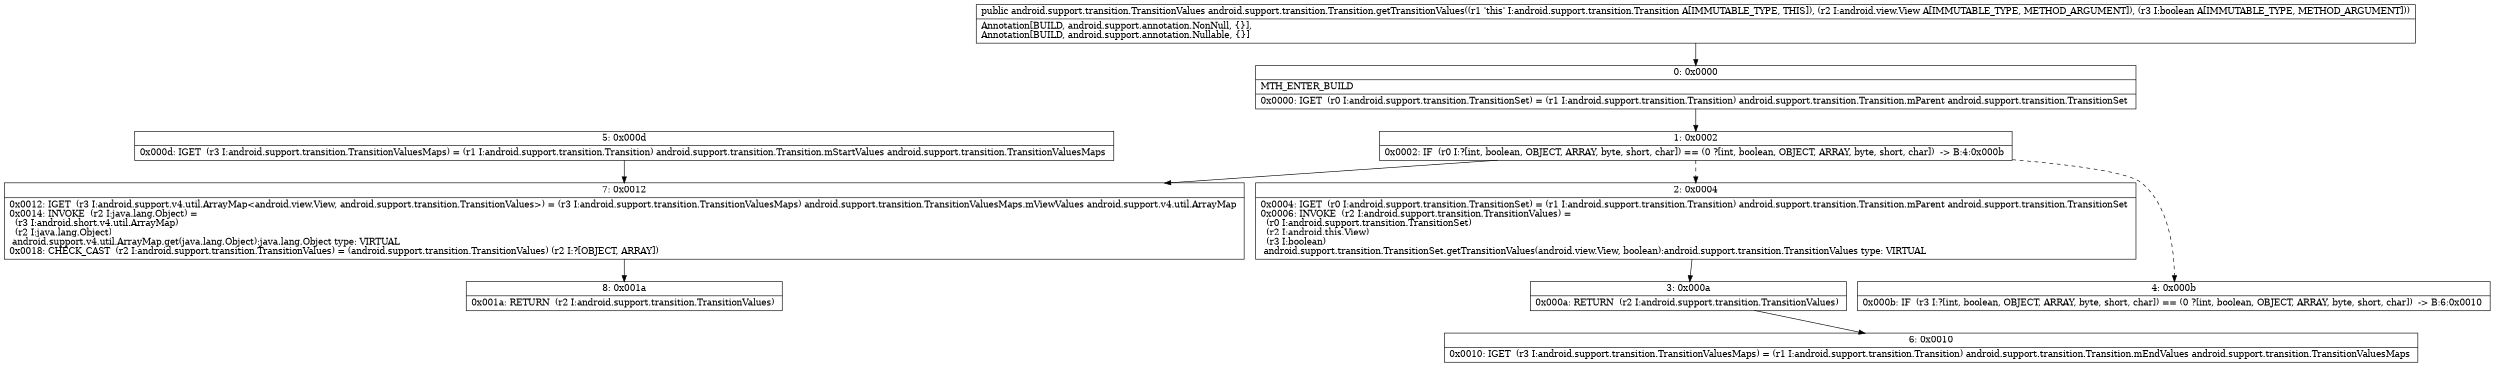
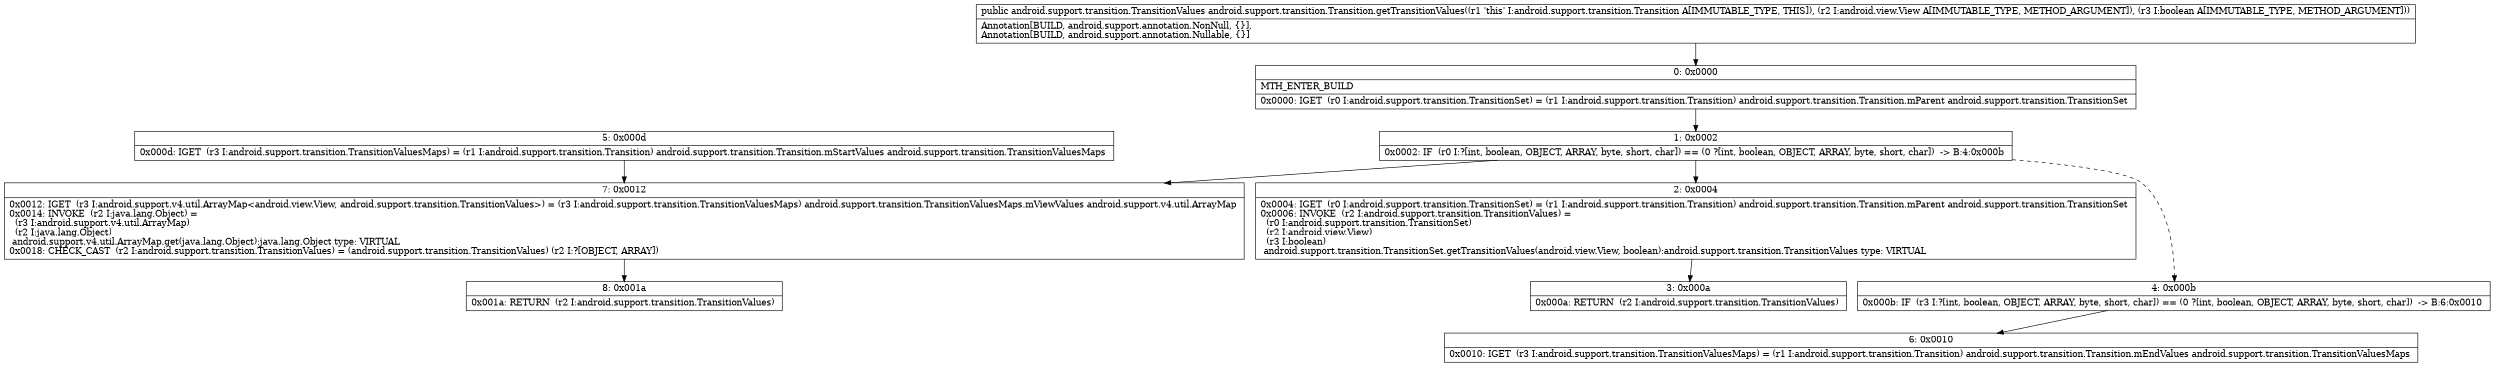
(1696, 168) -> (1696, 168)
(94, 224) -> (100, 224)
(1315, 233) -> (1316, 233)
(1807, 321) -> (2056, 321)
